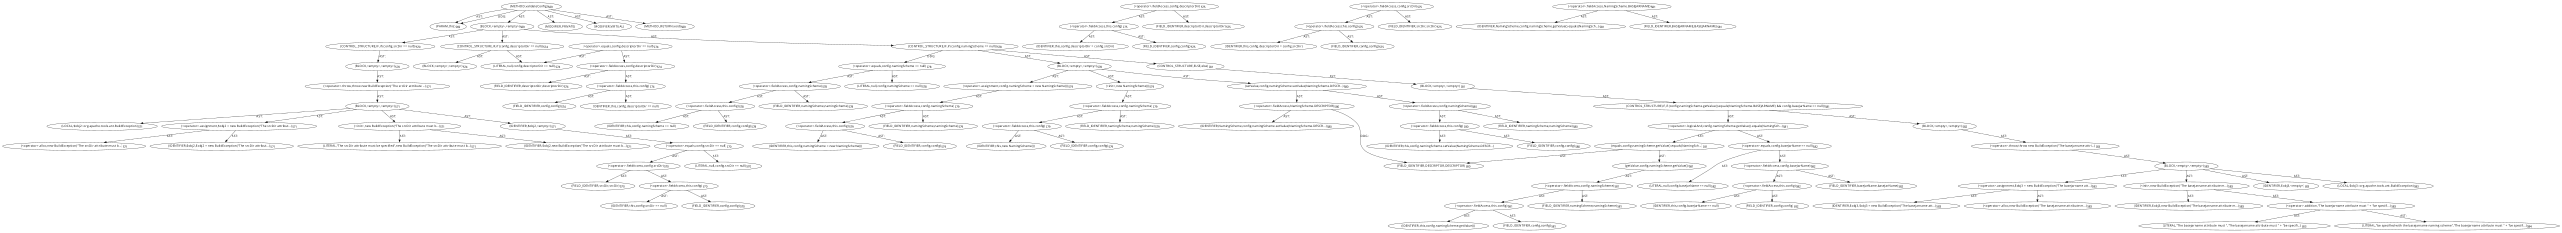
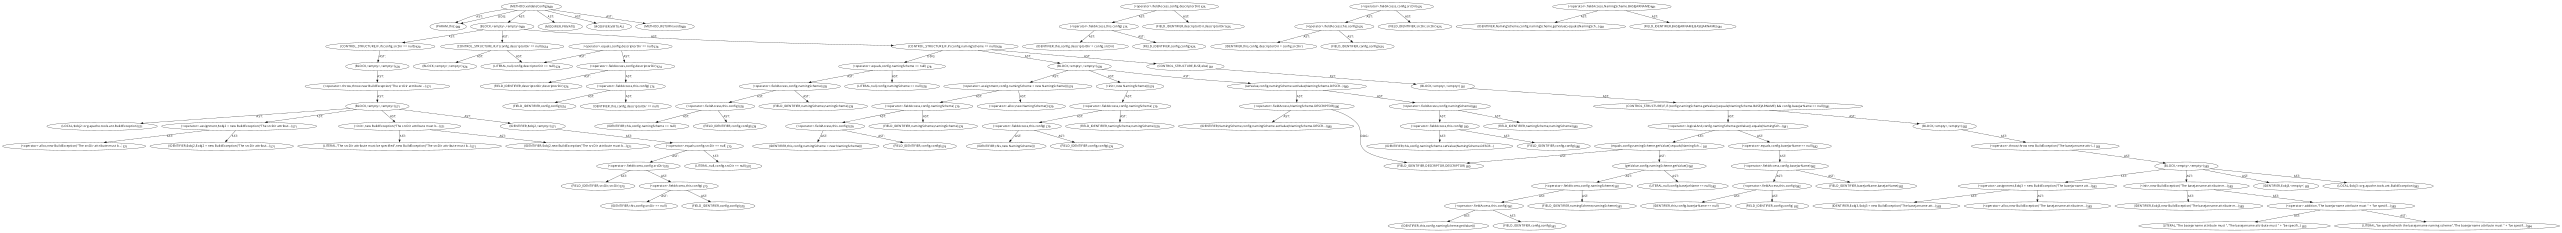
none -> (1021, 106)
(1724, 161) -> (1670, 175)
